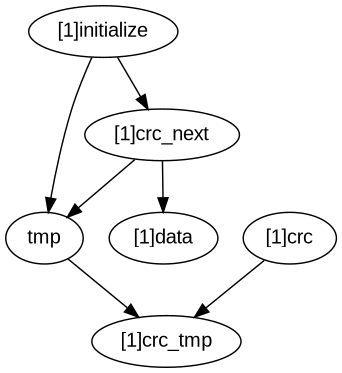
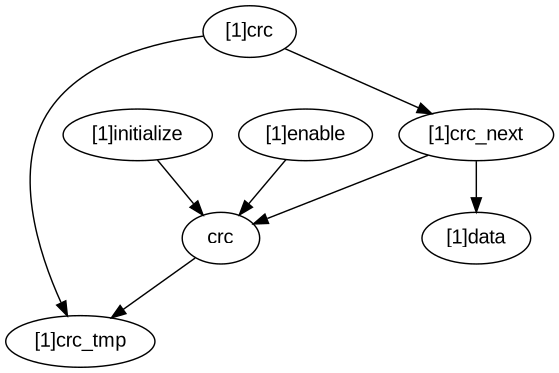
(129, 77) -> (352, 78)
none -> (306, 135)
(44, 238) -> (221, 238)
